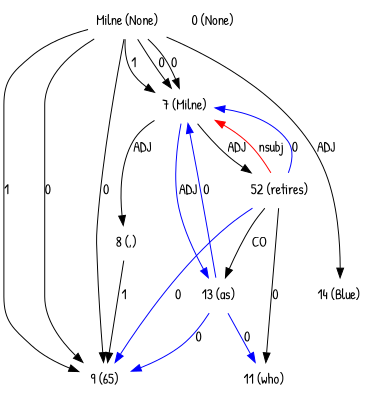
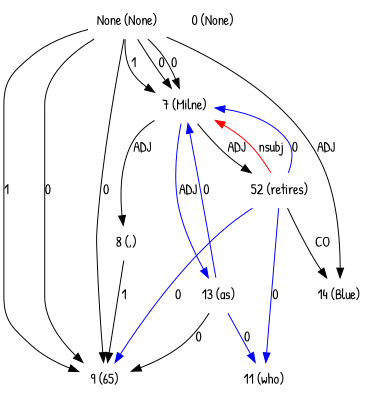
(127, 21) -> (127, 21)
(245, 237) -> (303, 240)
(273, 280) -> (273, 280)
(180, 347) -> (180, 347)
